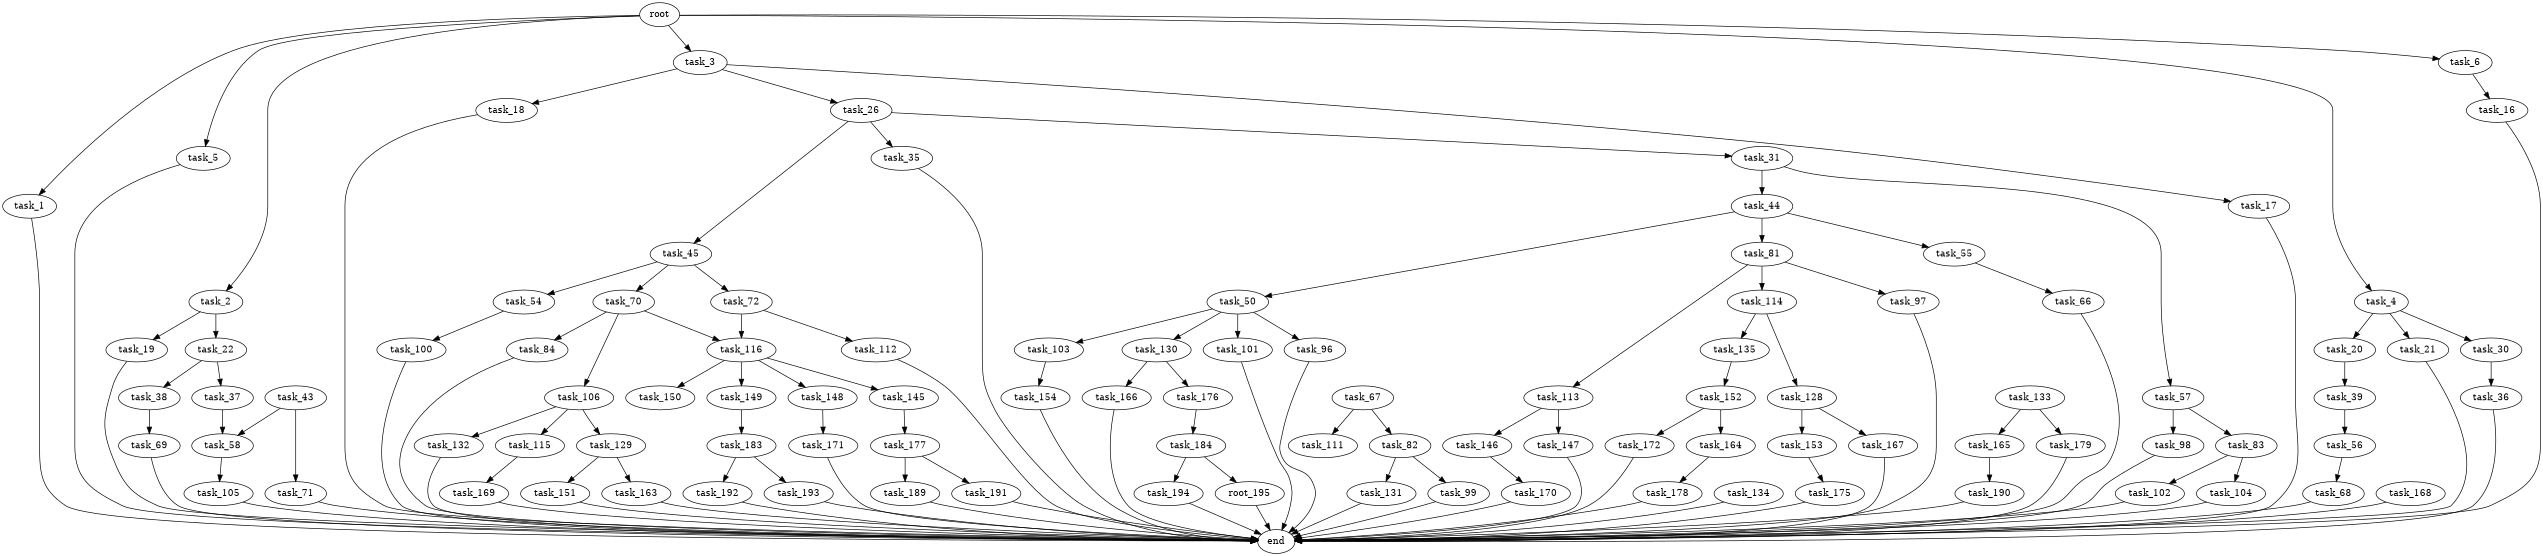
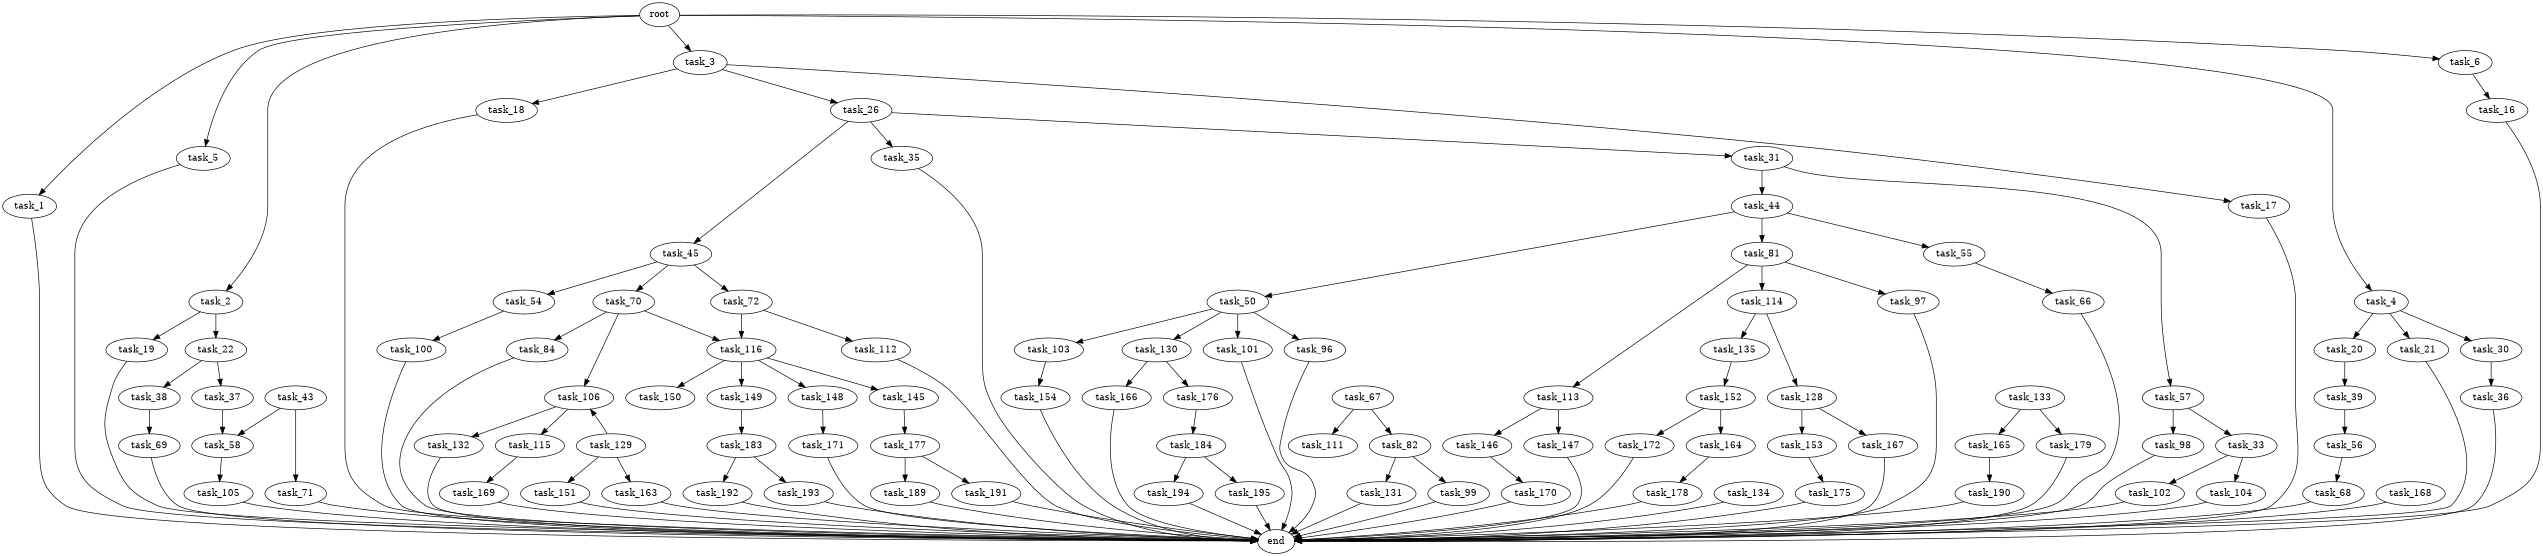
(589, 420) -> (601, 424)
(2246, 446) -> (2246, 446)
(1250, 494) -> (1250, 494)
